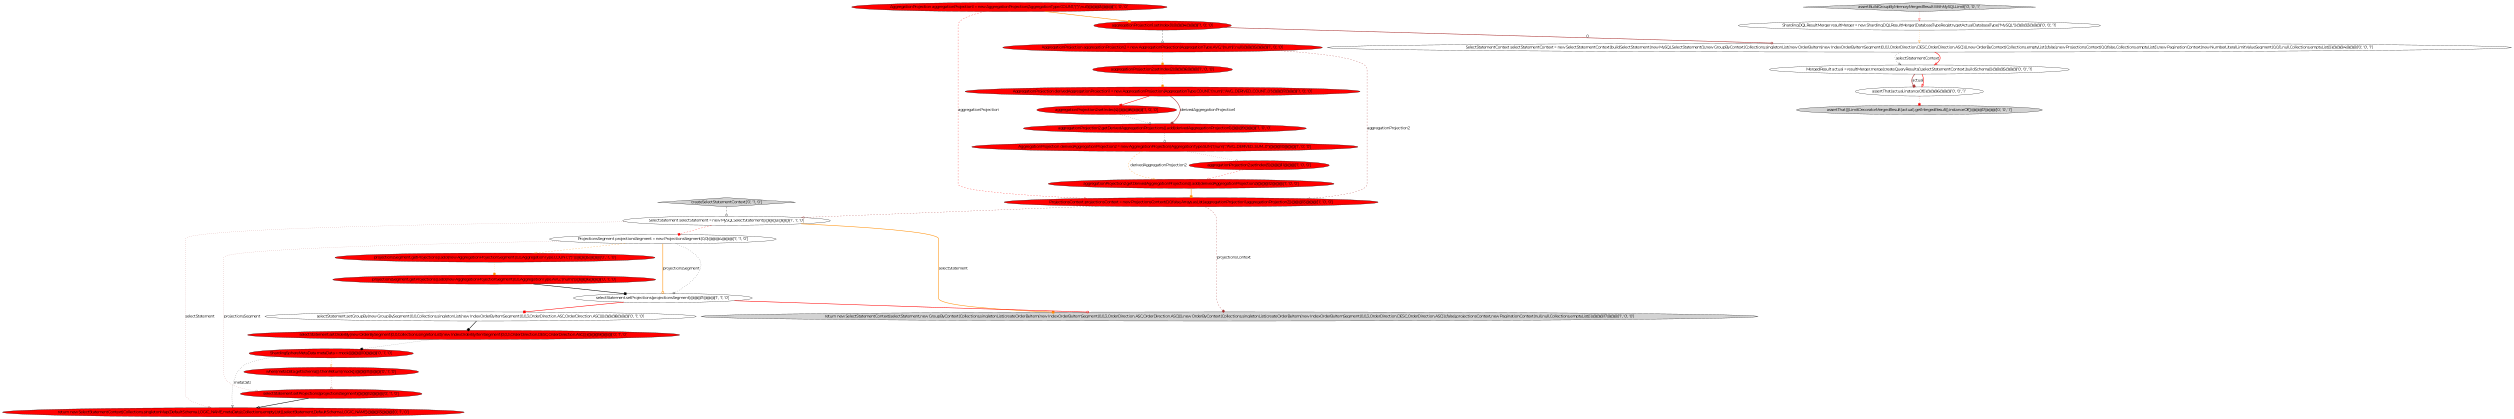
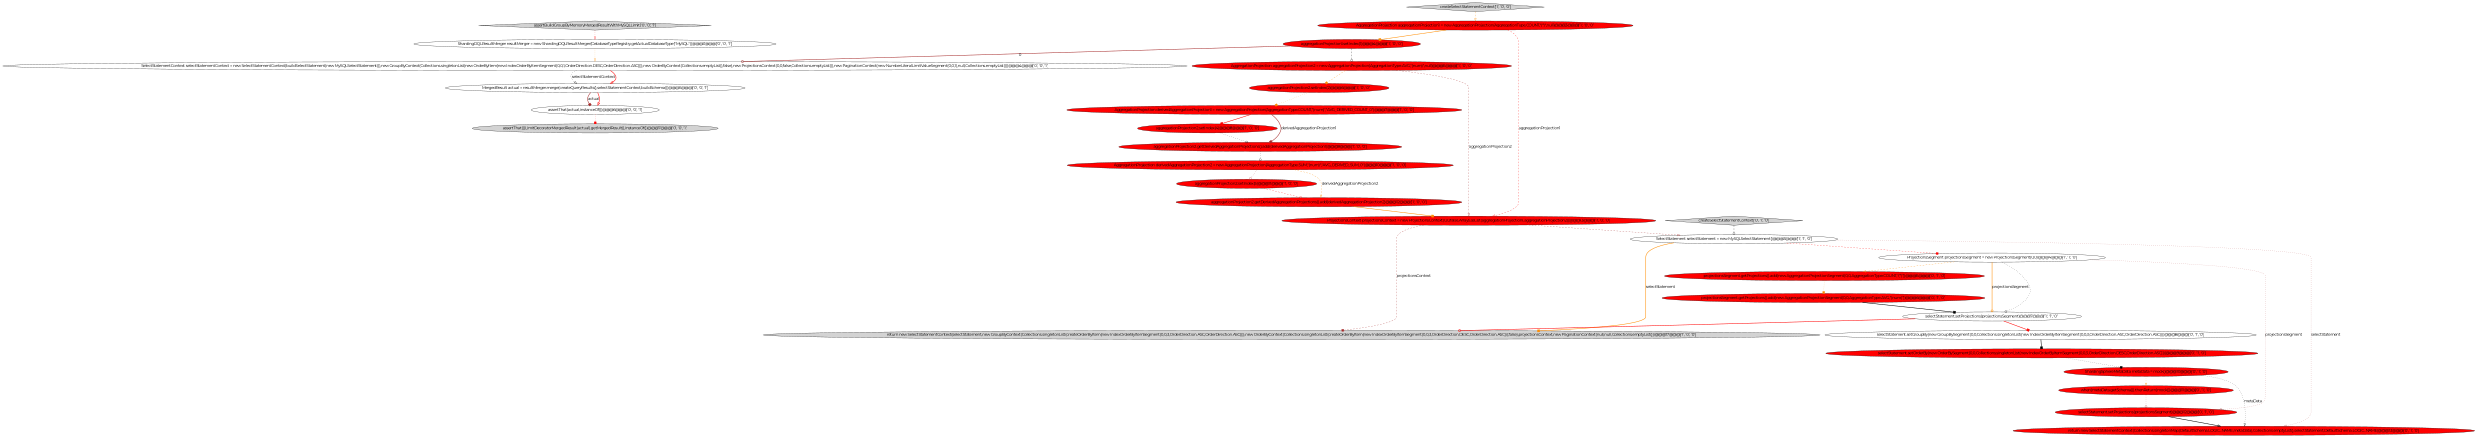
none -> (1475, 7)
